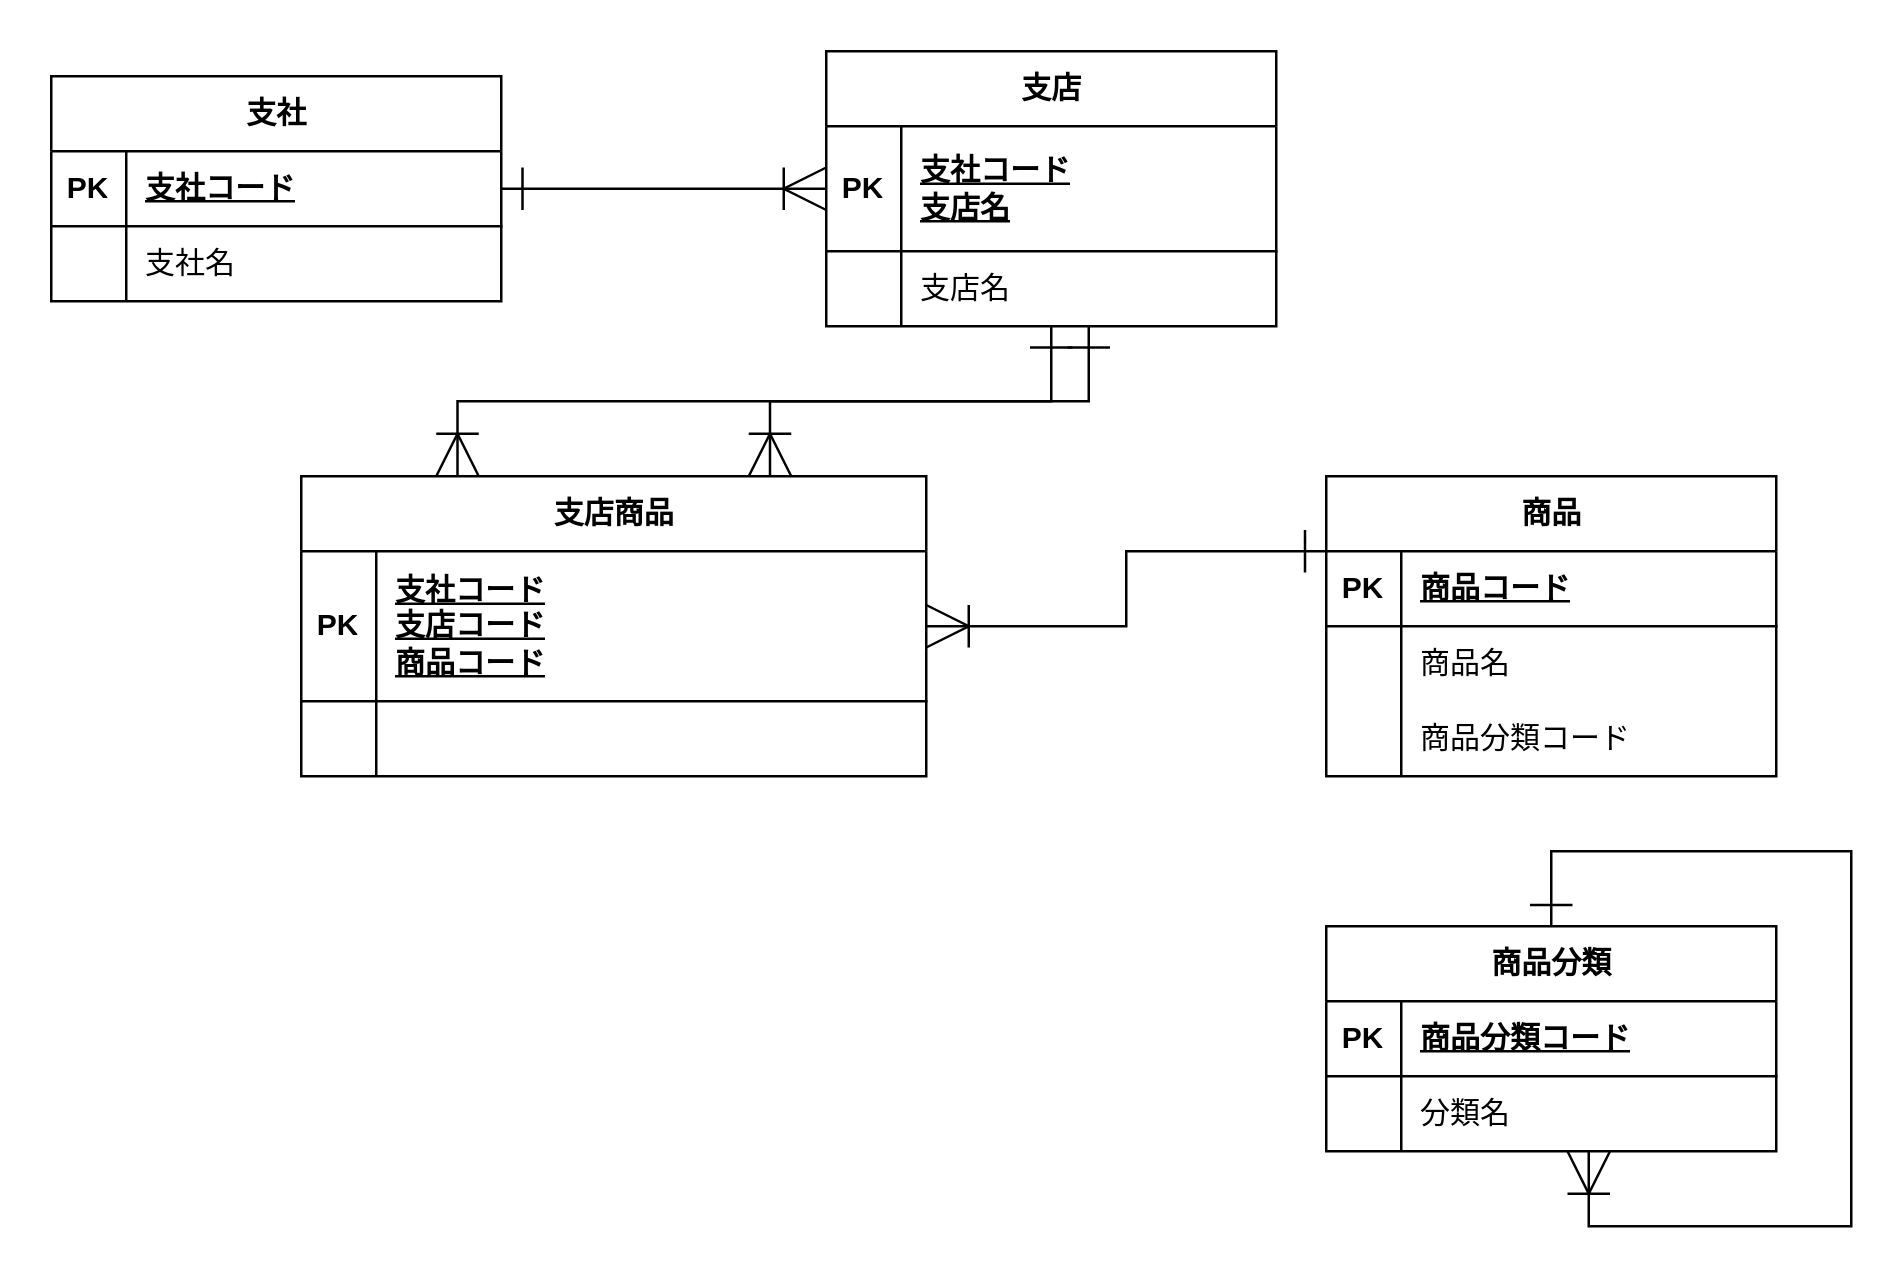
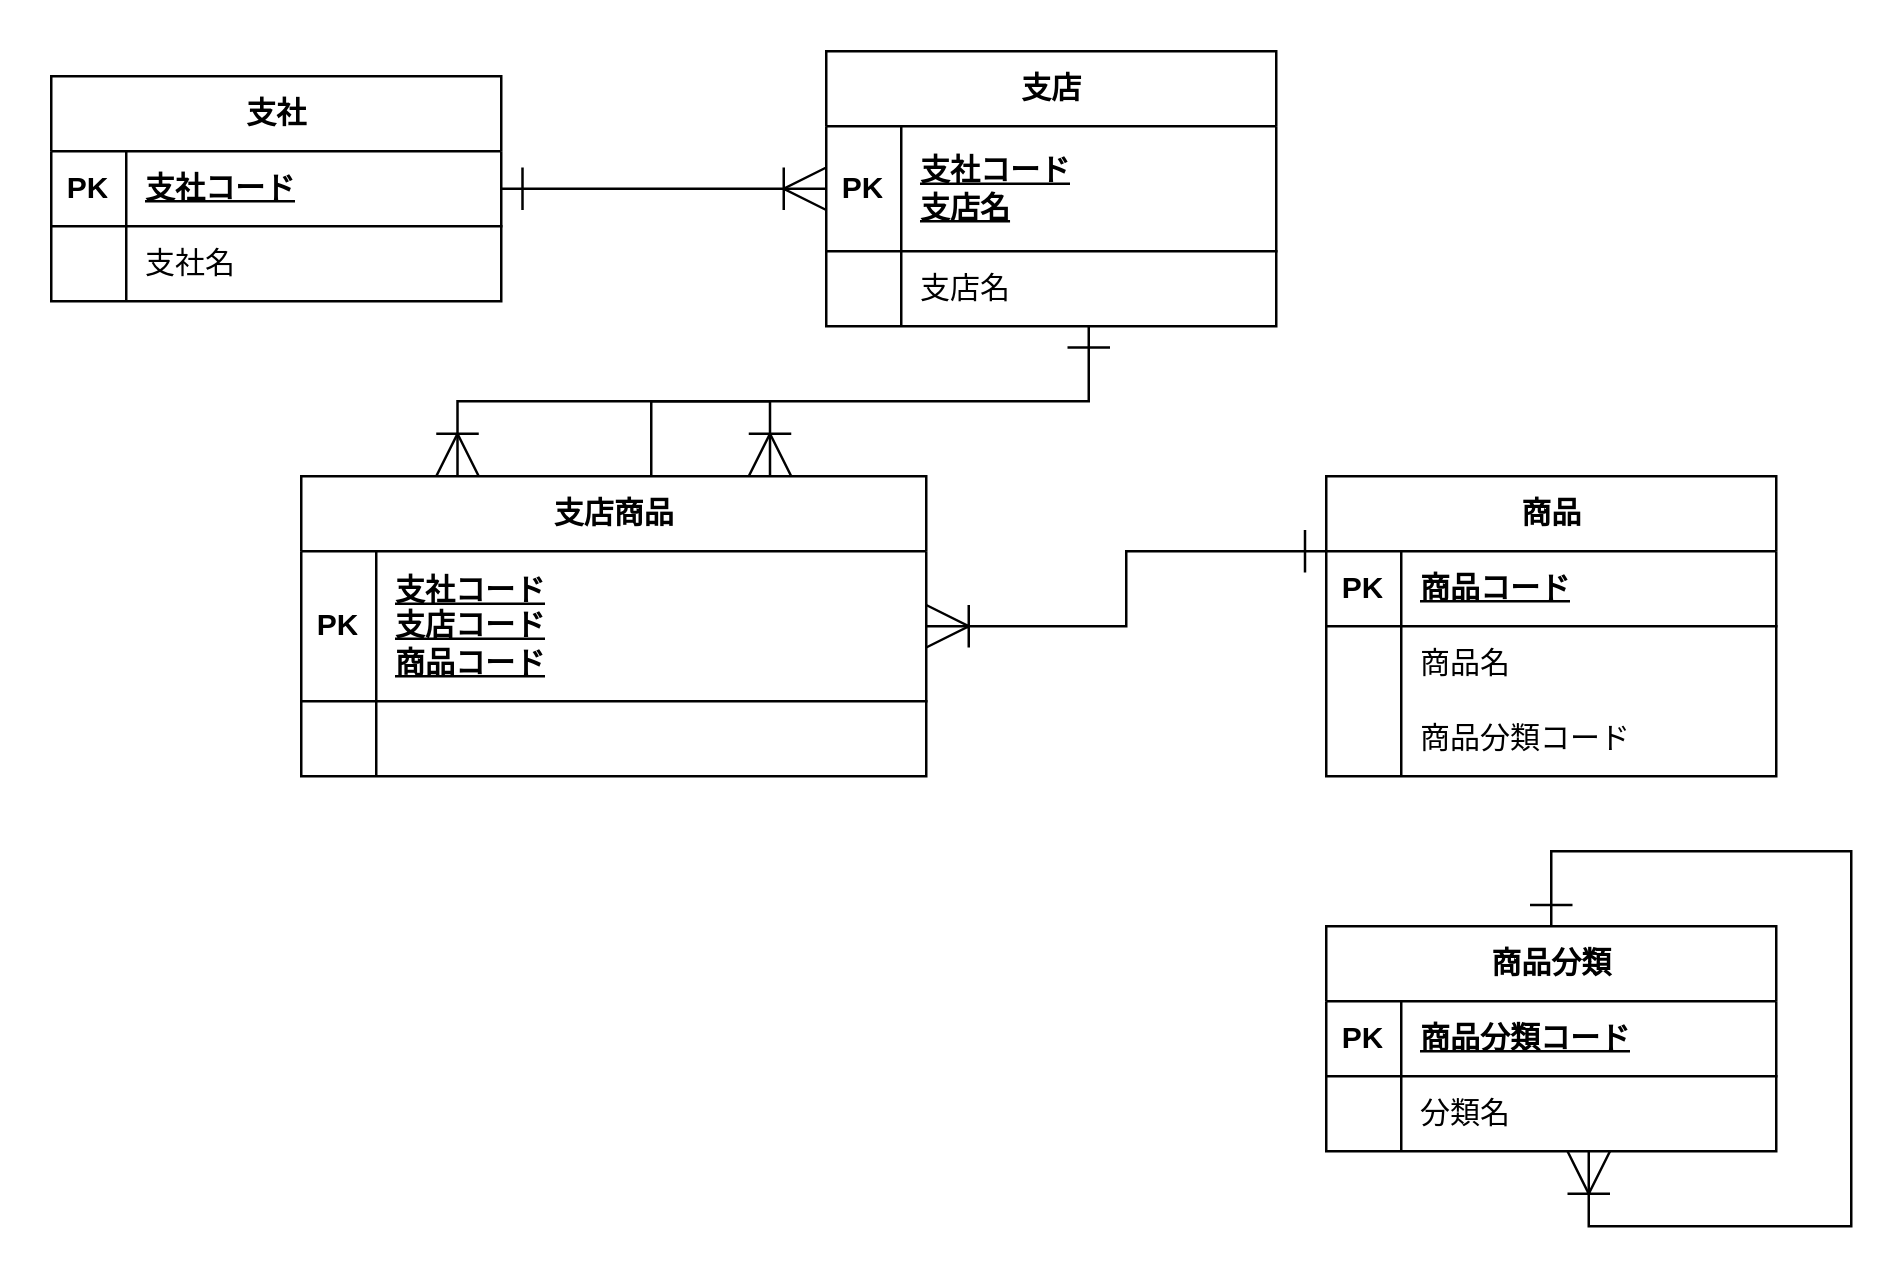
(1051, 364) -> (651, 441)
